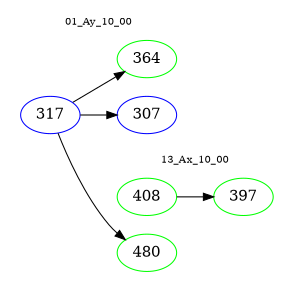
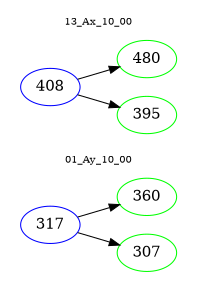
(147, 59) -> (147, 197)
(147, 115) -> (147, 253)
(83, 186) -> (94, 75)
(147, 197) -> (50, 87)
(243, 197) -> (147, 115)
